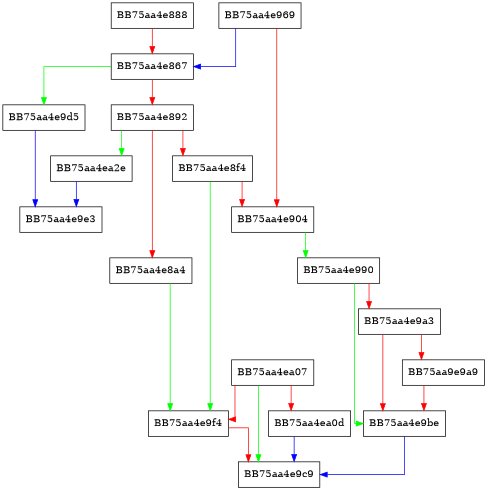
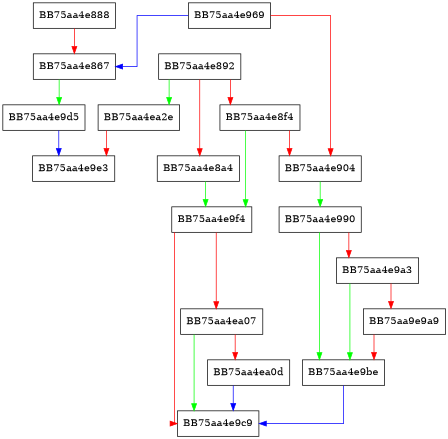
(152, 88) -> none
(76, 190) -> (106, 139)
(383, 369) -> (350, 318)
(235, 403) -> (216, 267)
